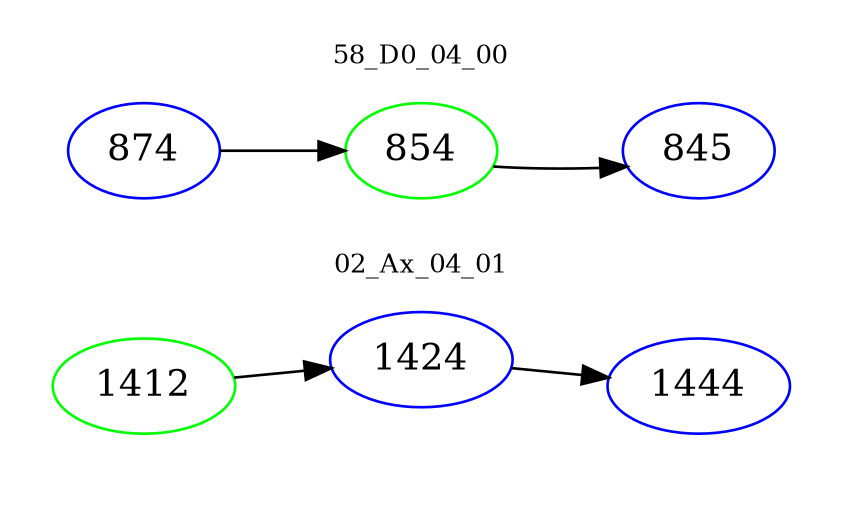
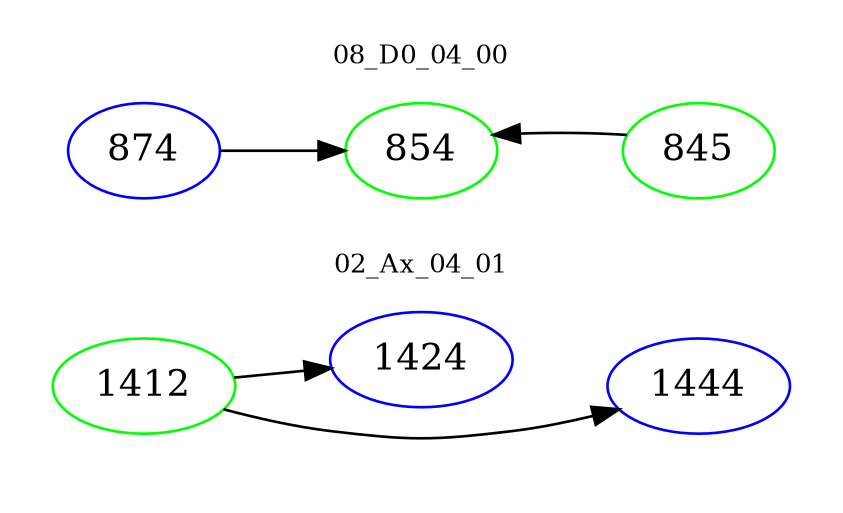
(421, 57) -> (421, 57)
(699, 151) -> (699, 151)
(547, 168) -> (574, 133)
(547, 372) -> (408, 438)
